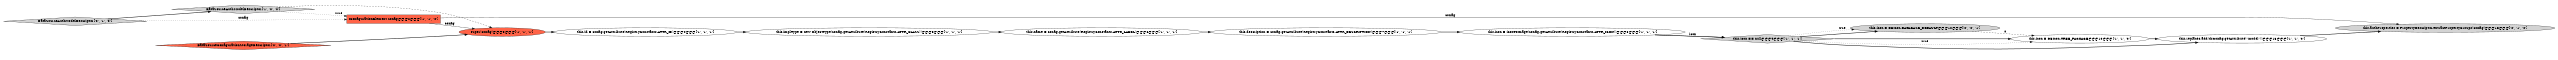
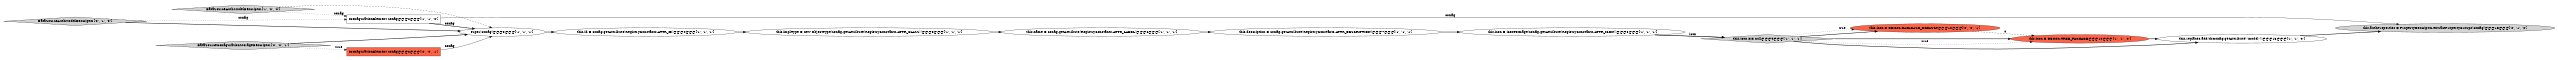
(339, 14) -> (339, 14)
(158, 15) -> (292, 27)
(394, 19) -> (394, 19)
(451, 26) -> (451, 26)
(1925, 28) -> (1925, 28)
(502, 32) -> (502, 32)
(2080, 39) -> (2080, 39)
(243, 45) -> (243, 45)
none -> (394, 52)
